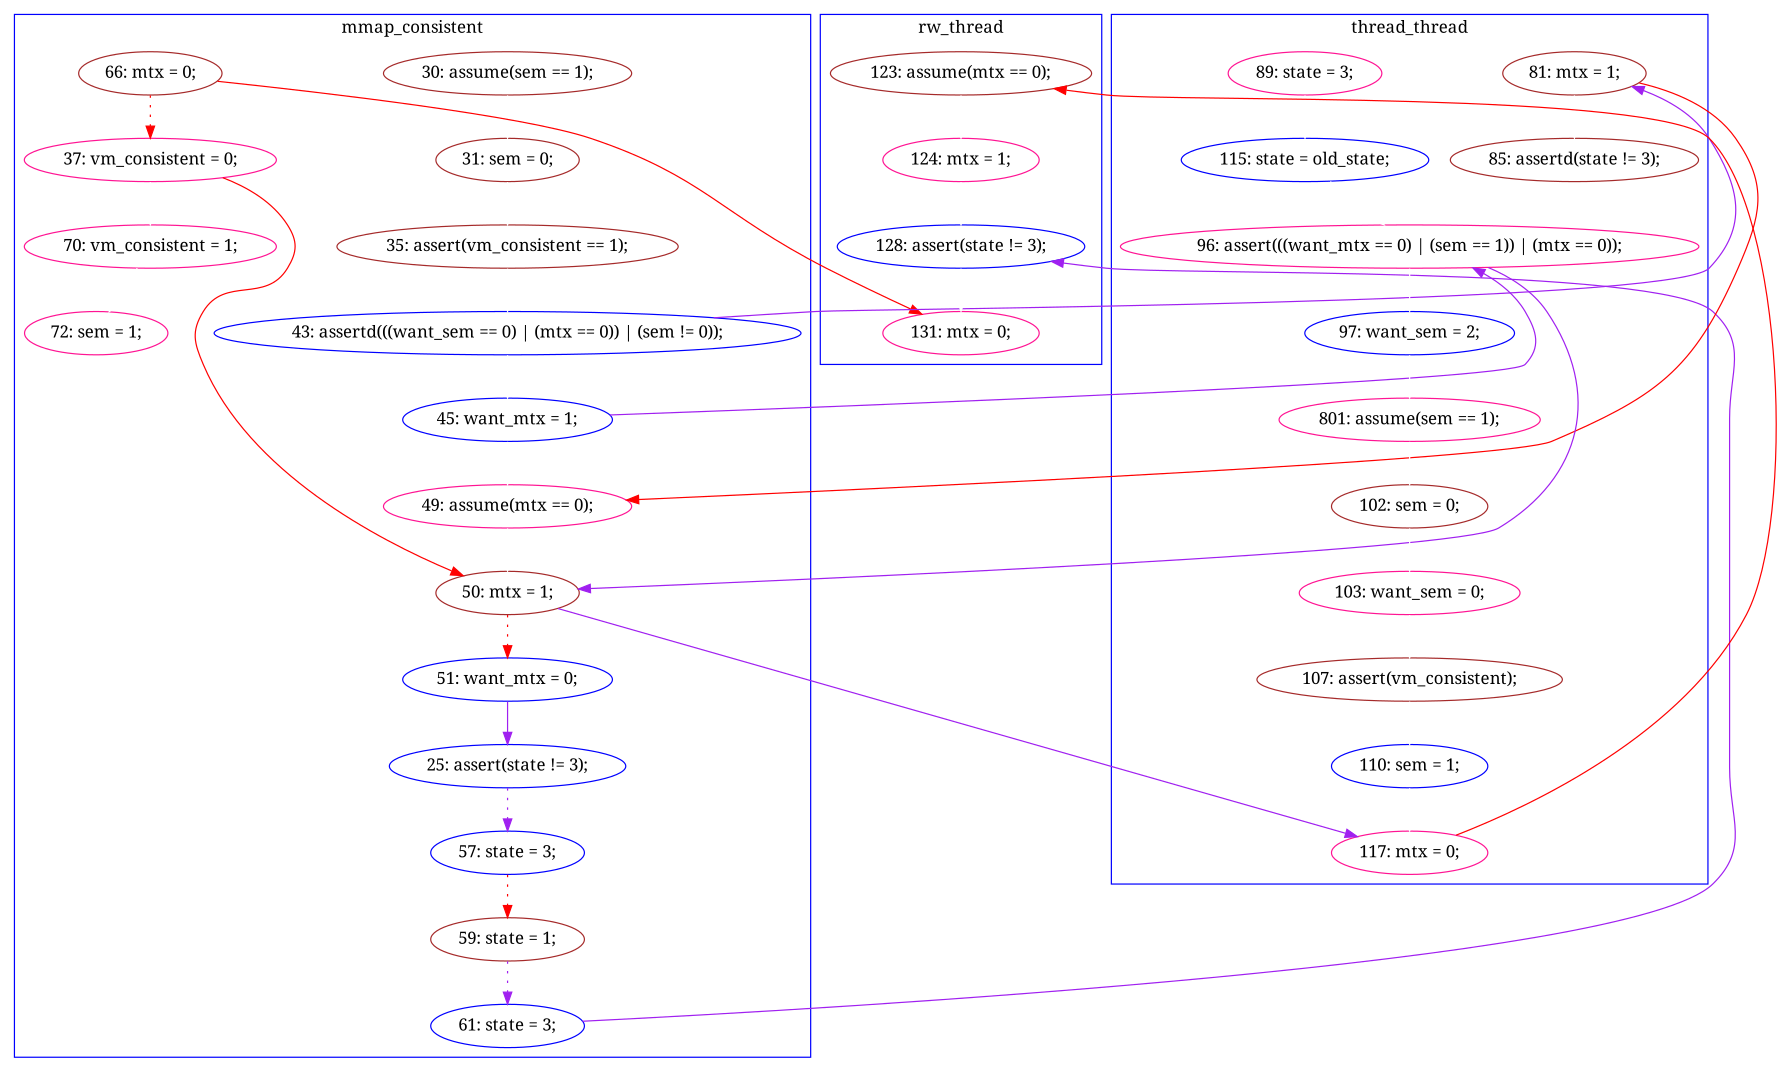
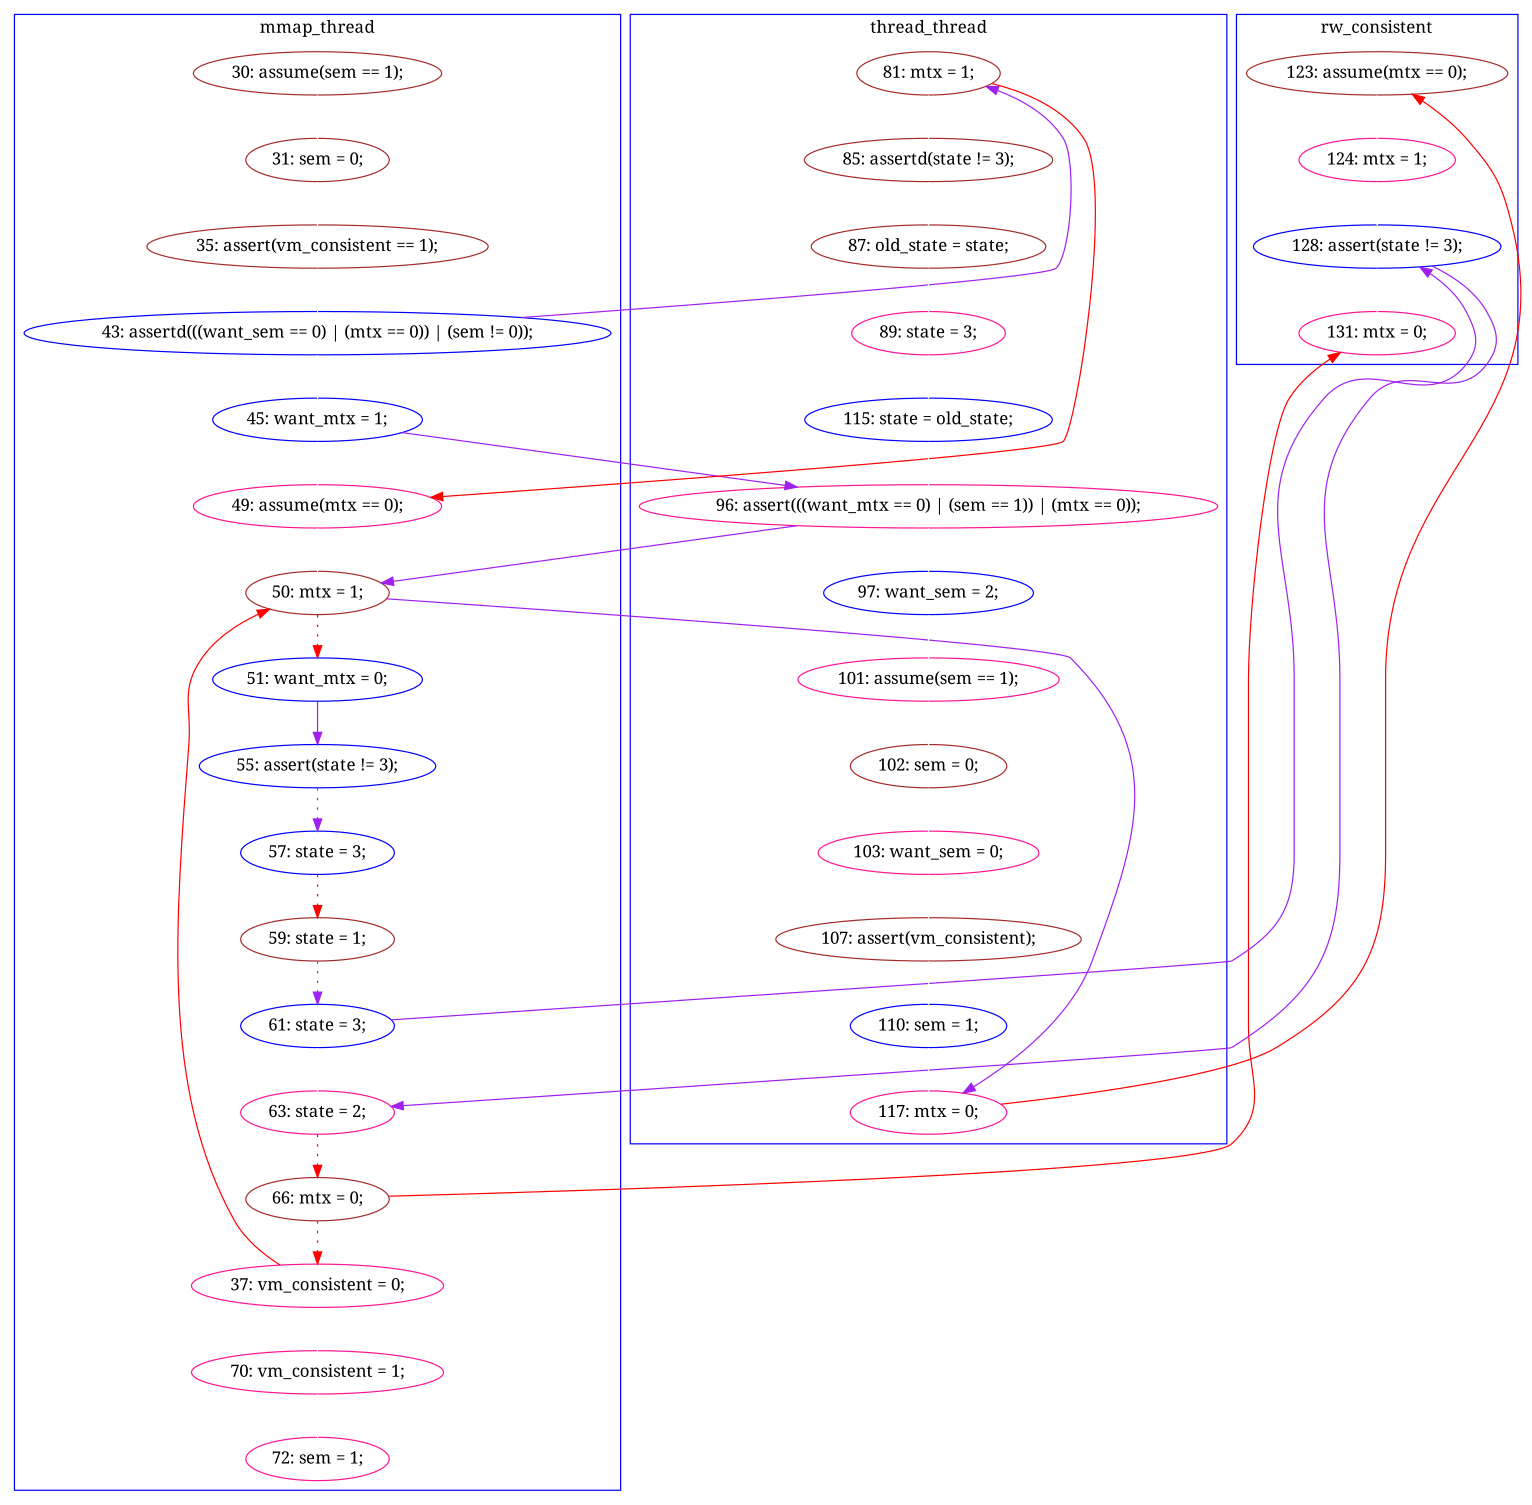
(413, 28) -> (318, 28)
(961, 28) -> (1377, 28)
none -> (929, 247)
(1410, 420) -> (929, 680)
(508, 766) -> (318, 766)
none -> (318, 1113)
